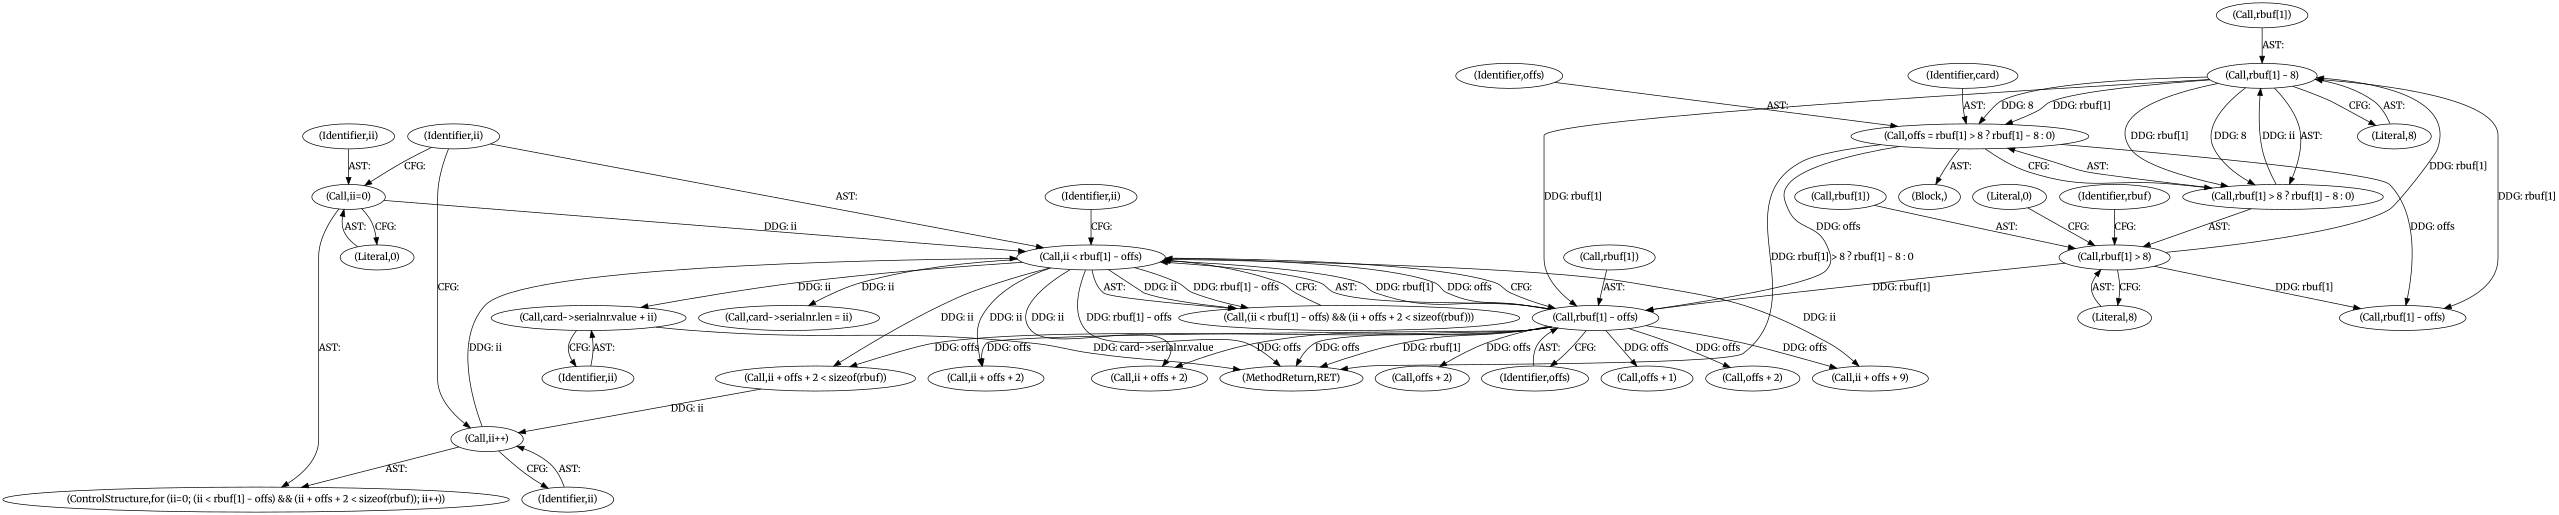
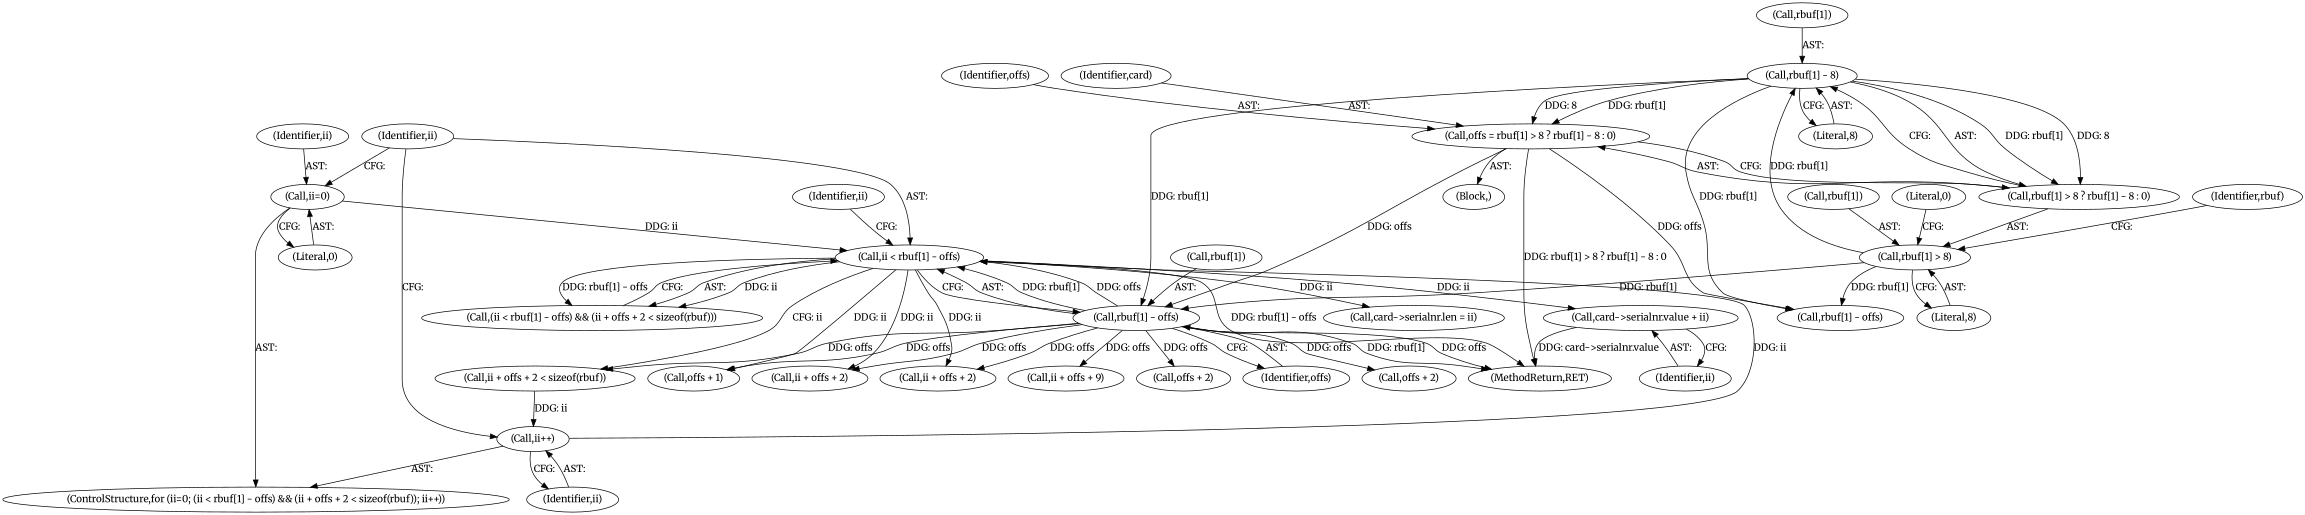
(2279, 136) -> (1921, 136)
(1518, 272) -> (822, 332)
(957, 318) -> (808, 318)
